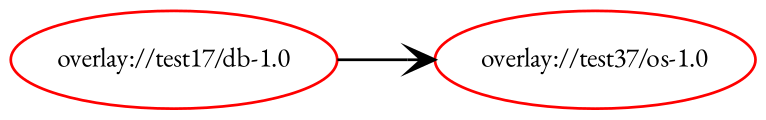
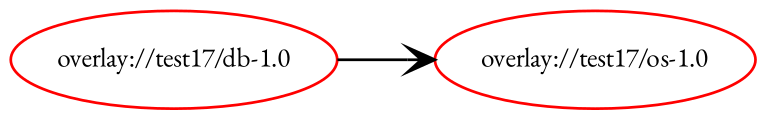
(595, 60) -> (595, 60)
